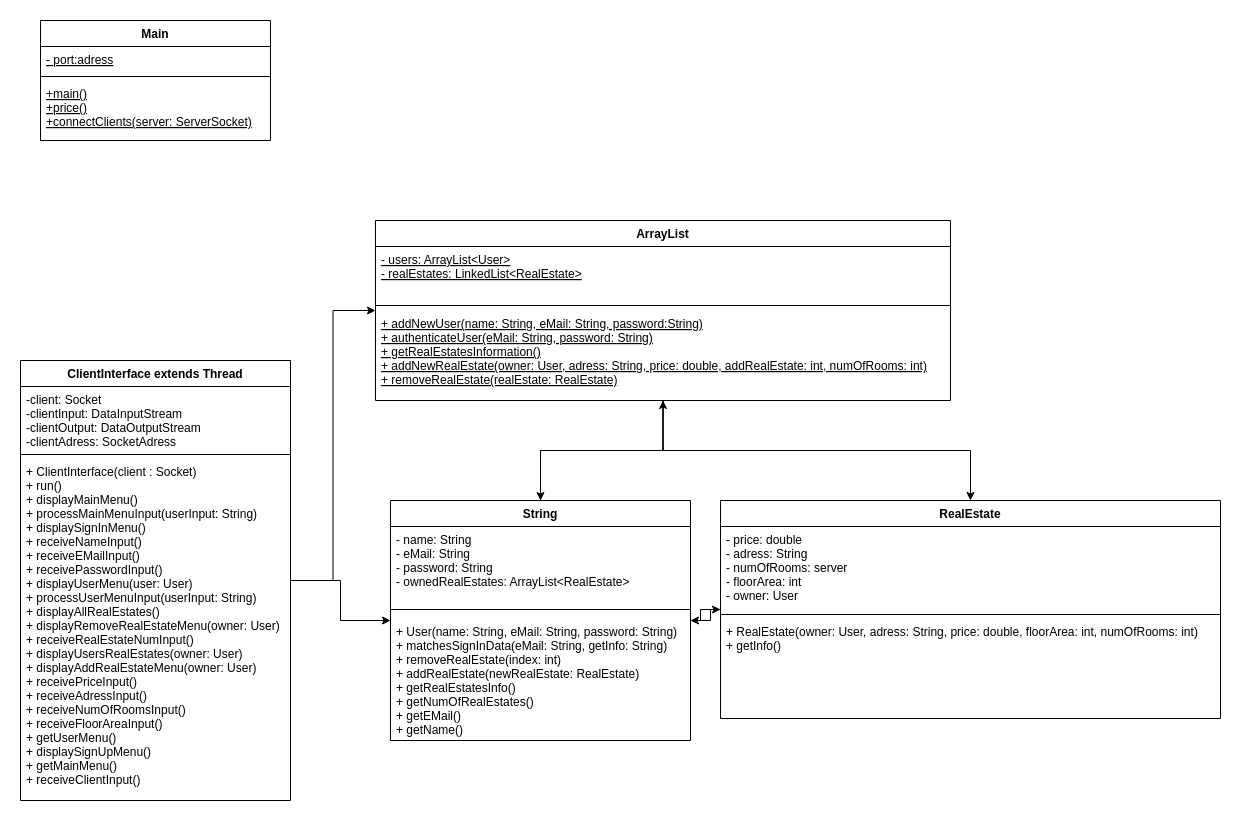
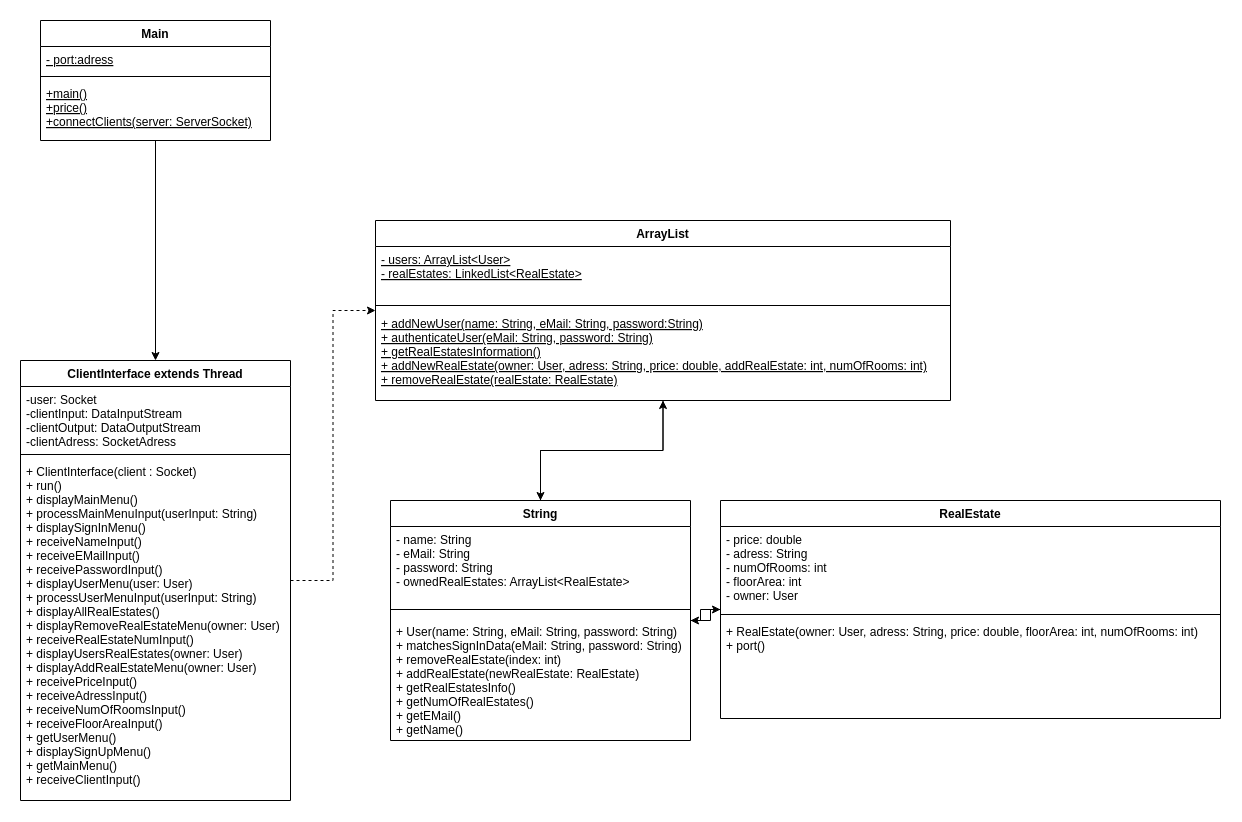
none -> (156, 248)
(70, 400) -> (67, 400)
(333, 427) -> (333, 427)
(839, 451) -> none
(769, 540) -> (769, 540)
(341, 620) -> none
(549, 632) -> (549, 632)
(984, 632) -> (984, 632)
